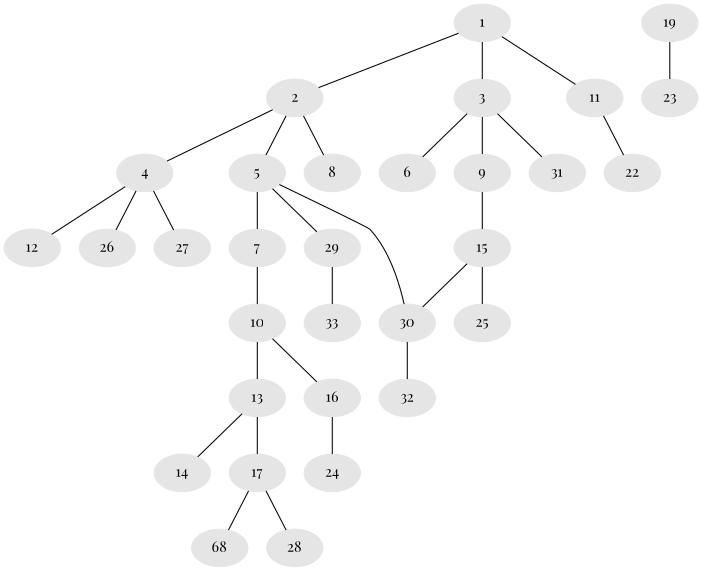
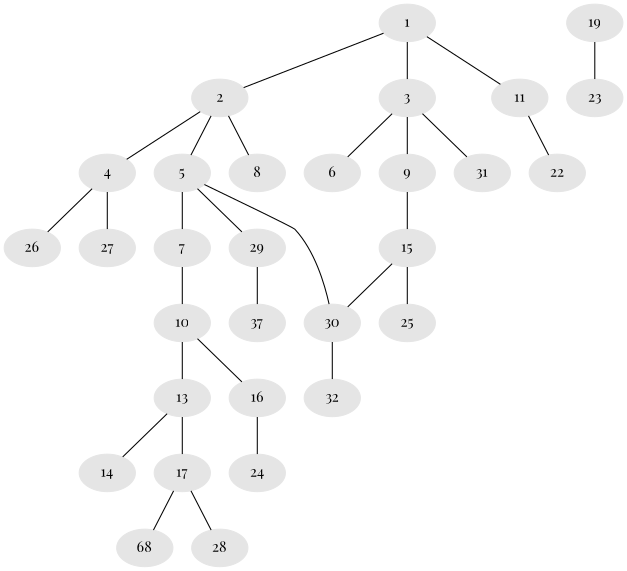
(32, 248) -> none
(332, 323) -> (257, 323)
